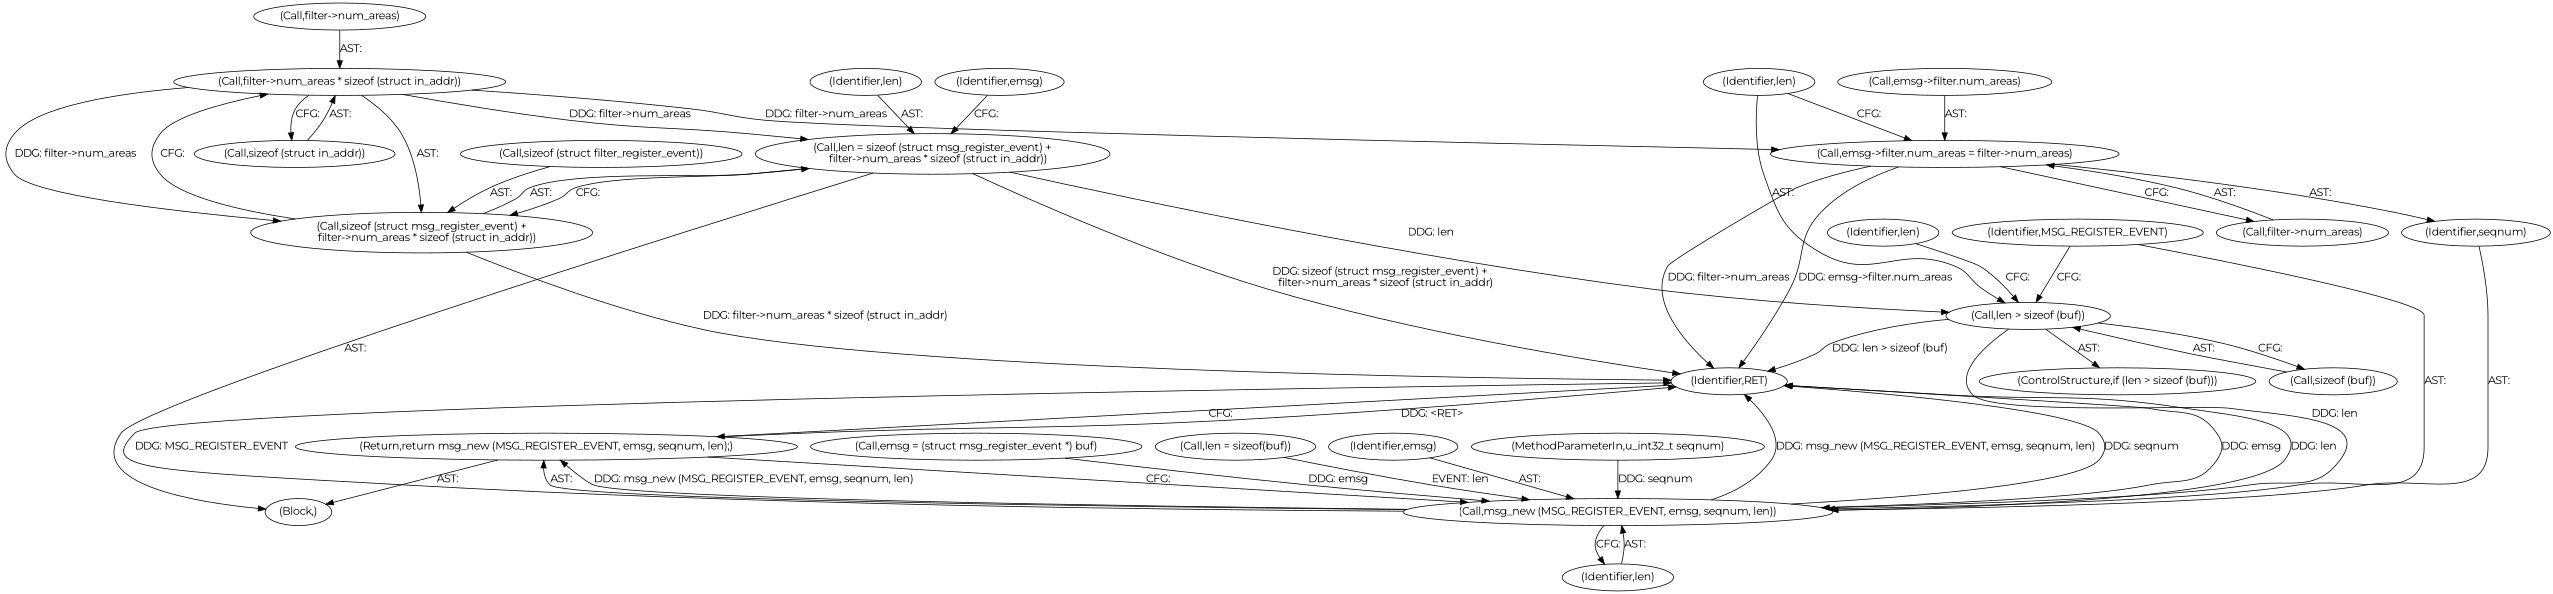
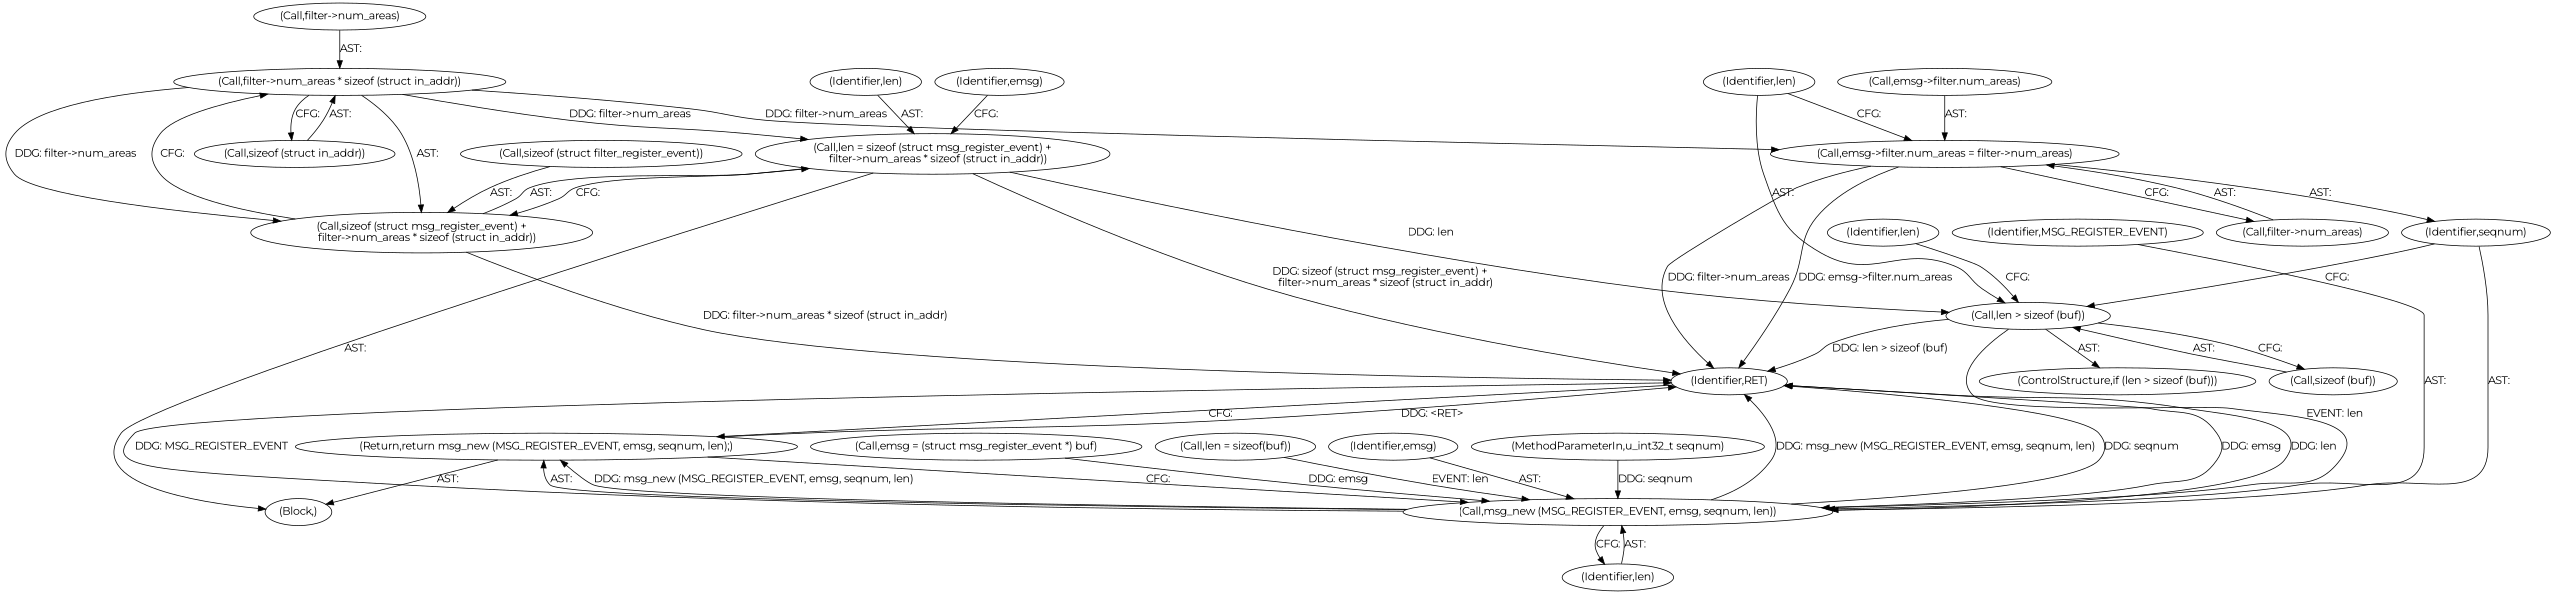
(2055, 271) -> (2265, 277)
(2335, 414) -> (2335, 414)
